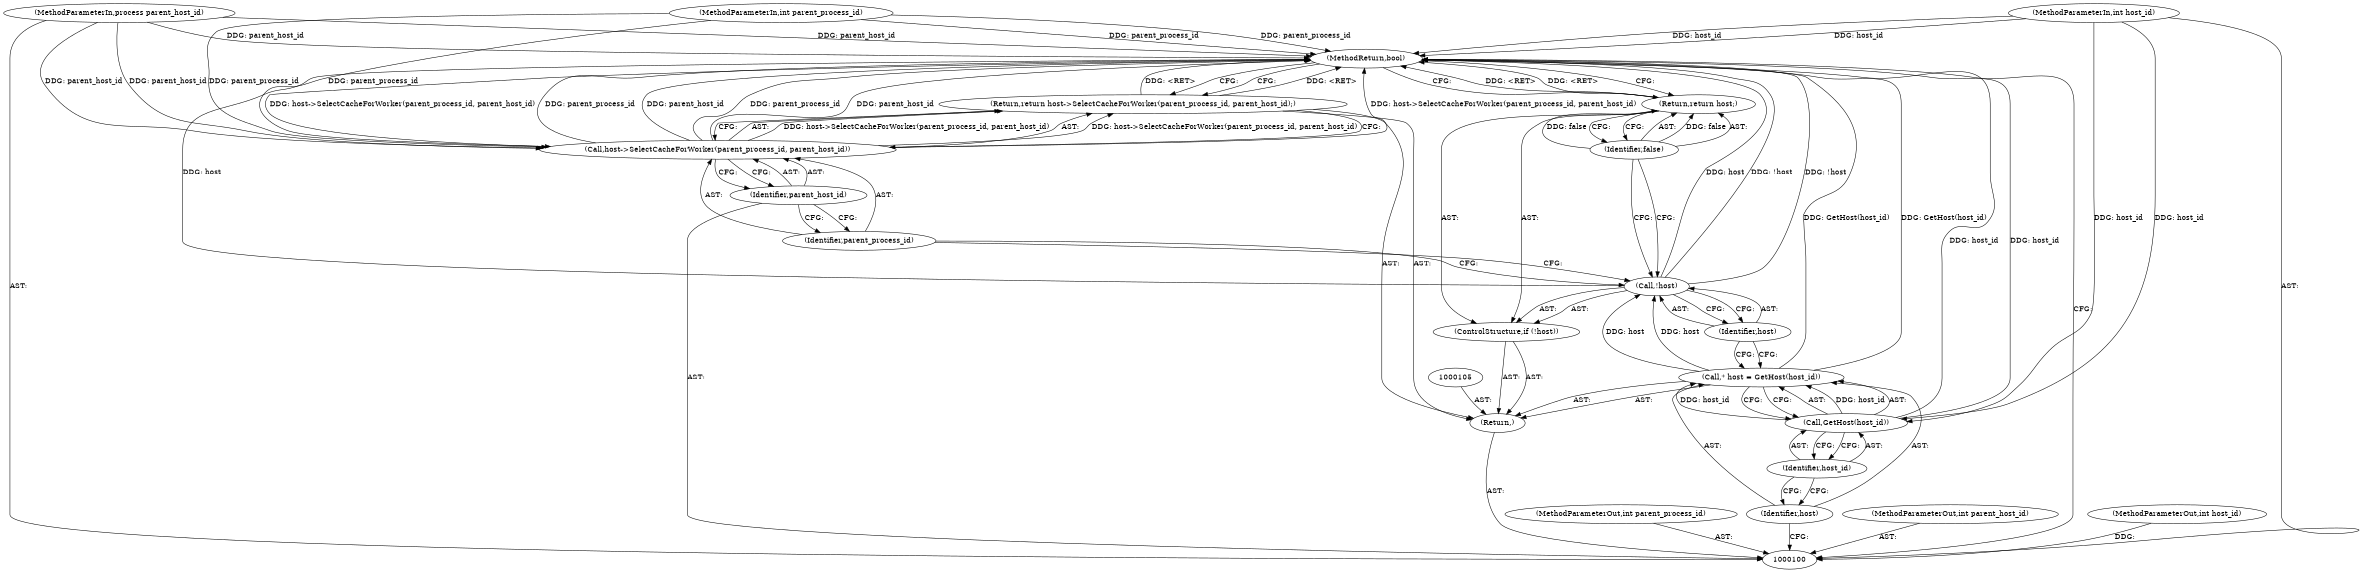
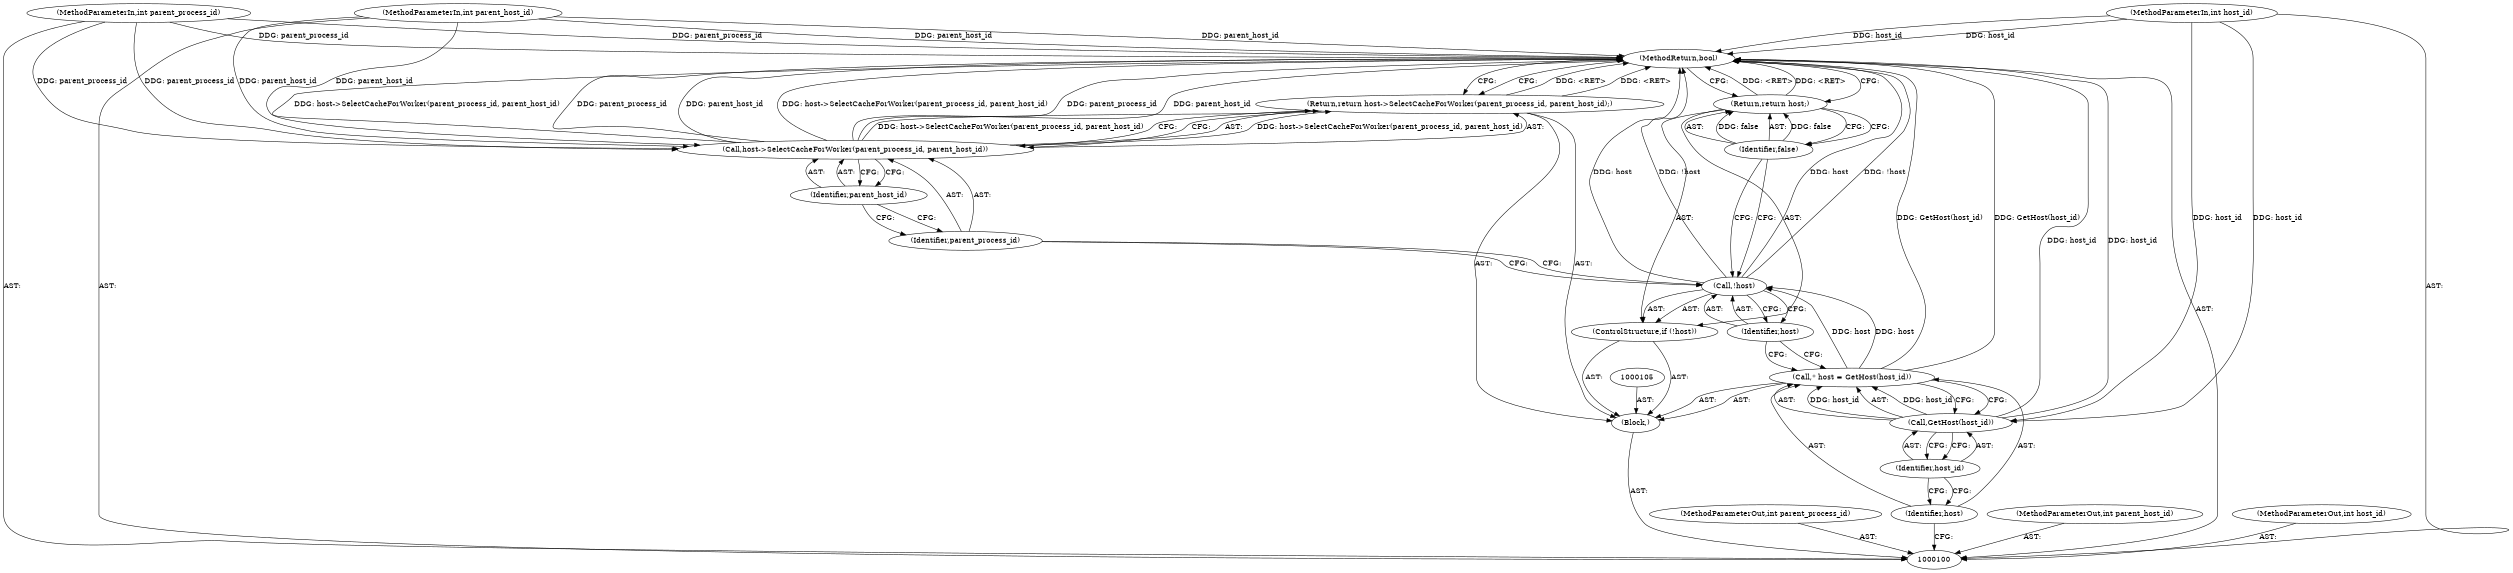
(119, 13) -> (458, 13)
(2084, 309) -> (2206, 309)
(1498, 423) -> (1636, 423)
(2126, 537) -> (2269, 537)
(1041, 542) -> (365, 545)
